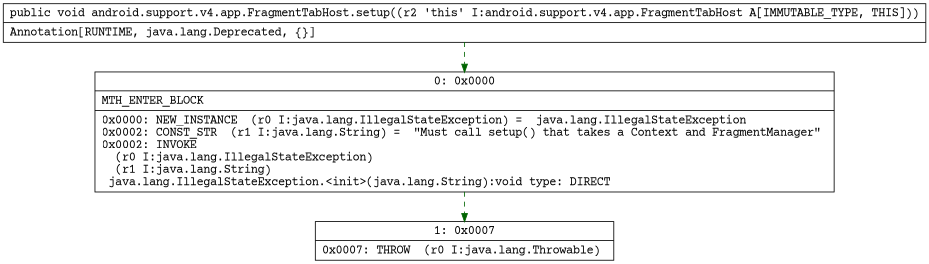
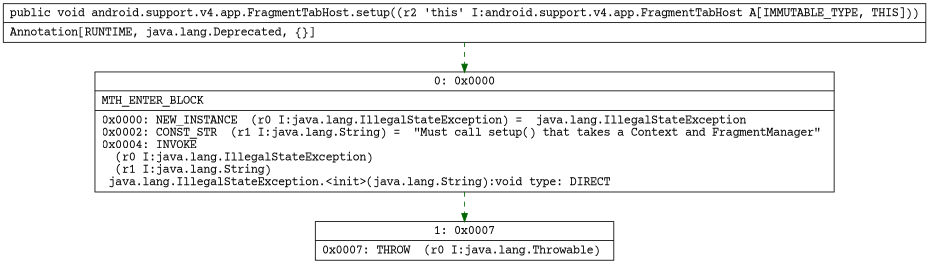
(156, 145) -> (156, 145)
